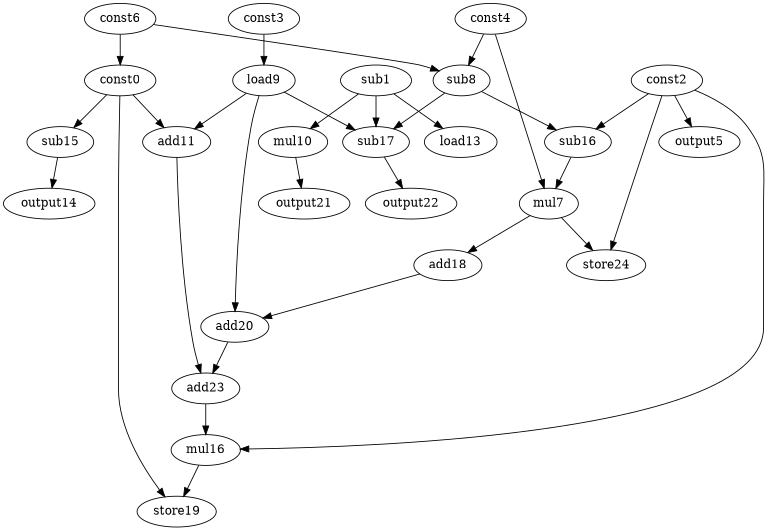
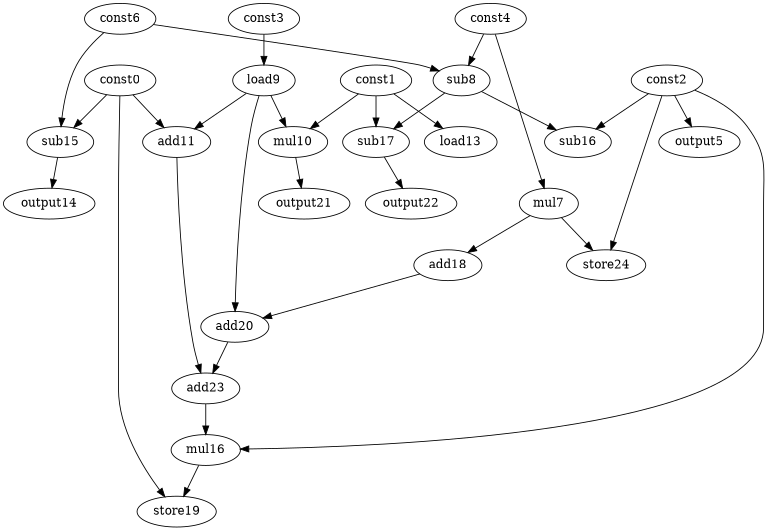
(120, 45) -> (74, 71)
(376, 80) -> (376, 80)
(316, 109) -> (277, 107)
(565, 169) -> none
